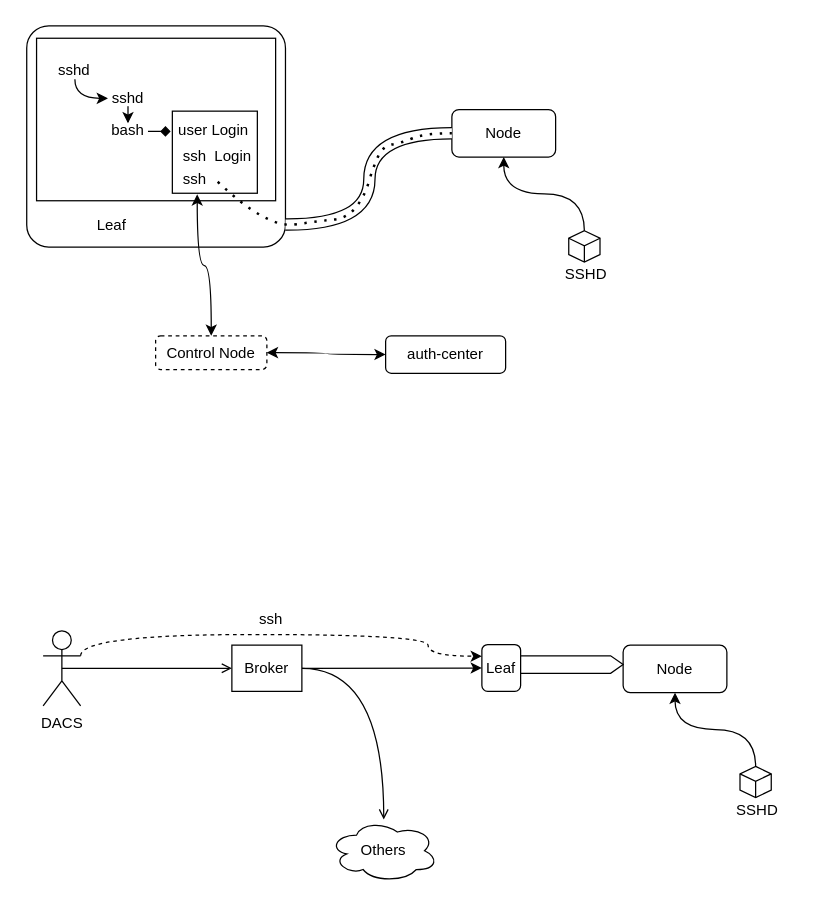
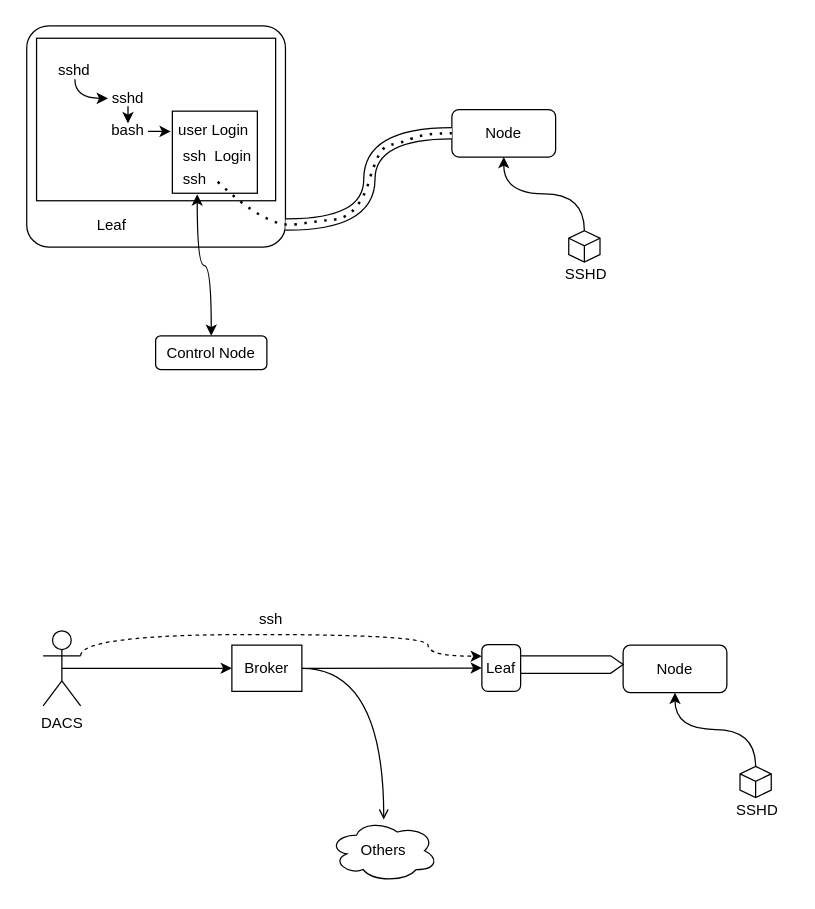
(160, 131) -> (161, 131)
(211, 353) -> (211, 353)
(324, 353) -> none
(446, 354) -> none
(224, 668) -> (222, 668)
